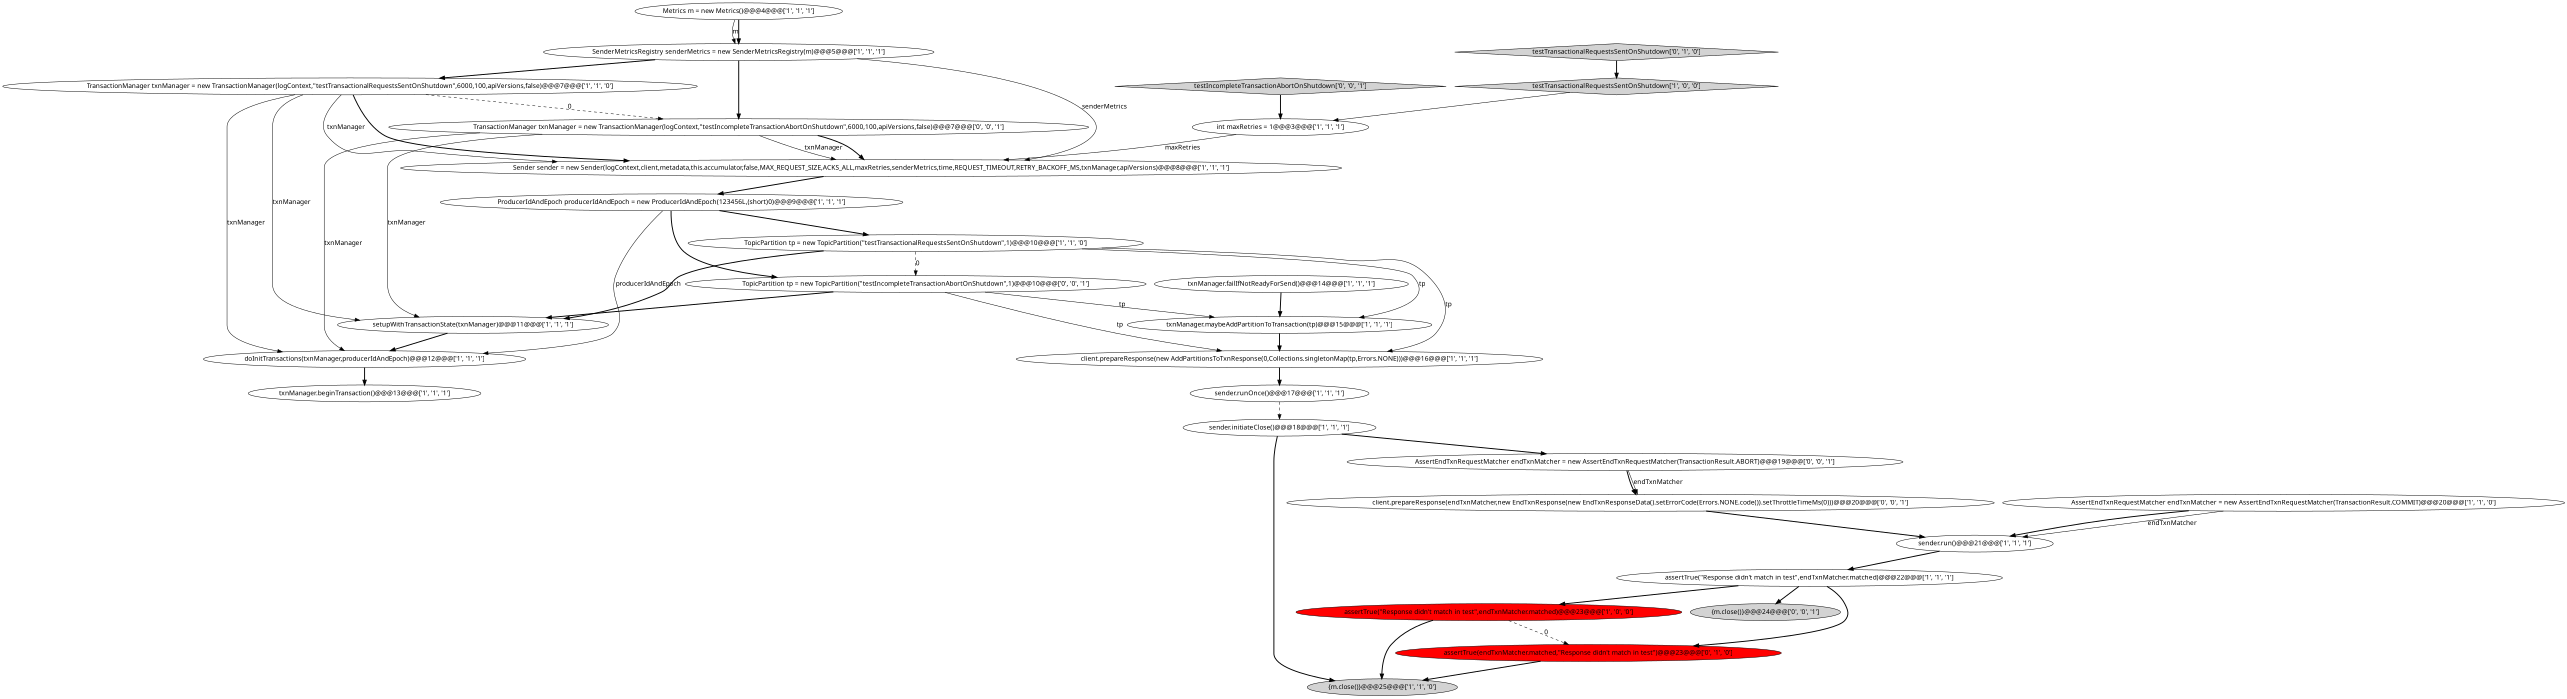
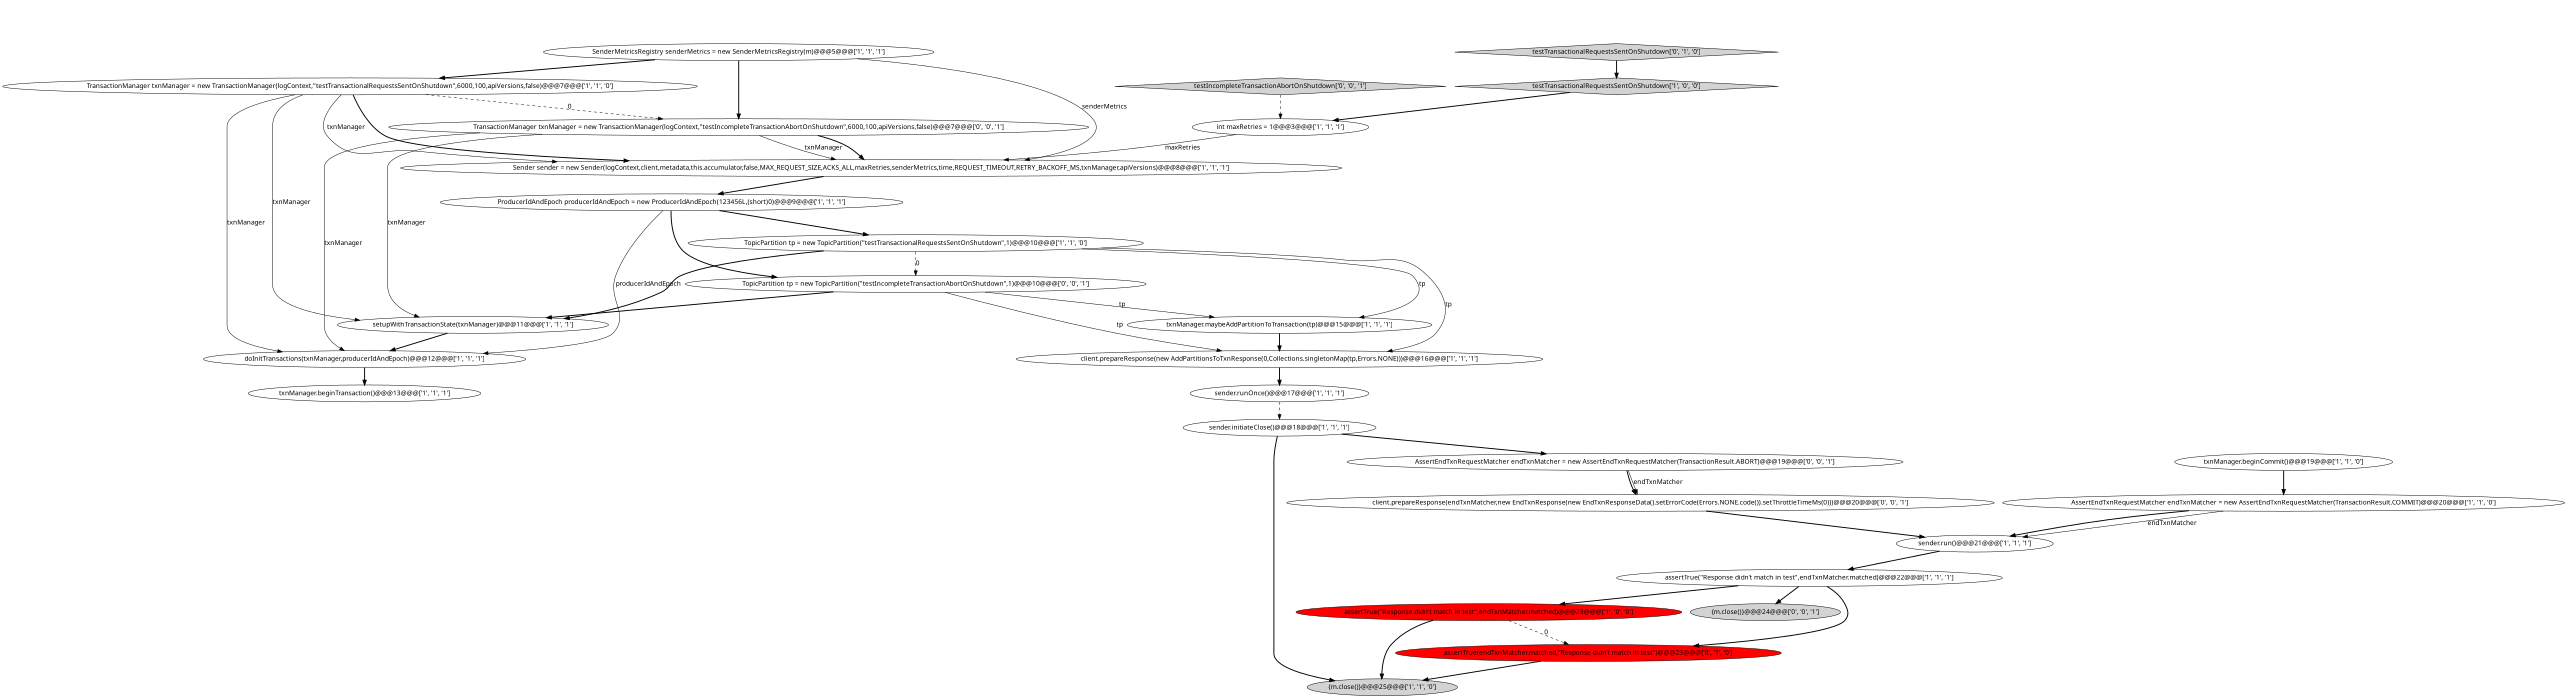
(739, 11) -> none
(1280, 104) -> (1280, 104)
(1454, 106) -> (1454, 106)
(1281, 284) -> none
none -> (2284, 462)
